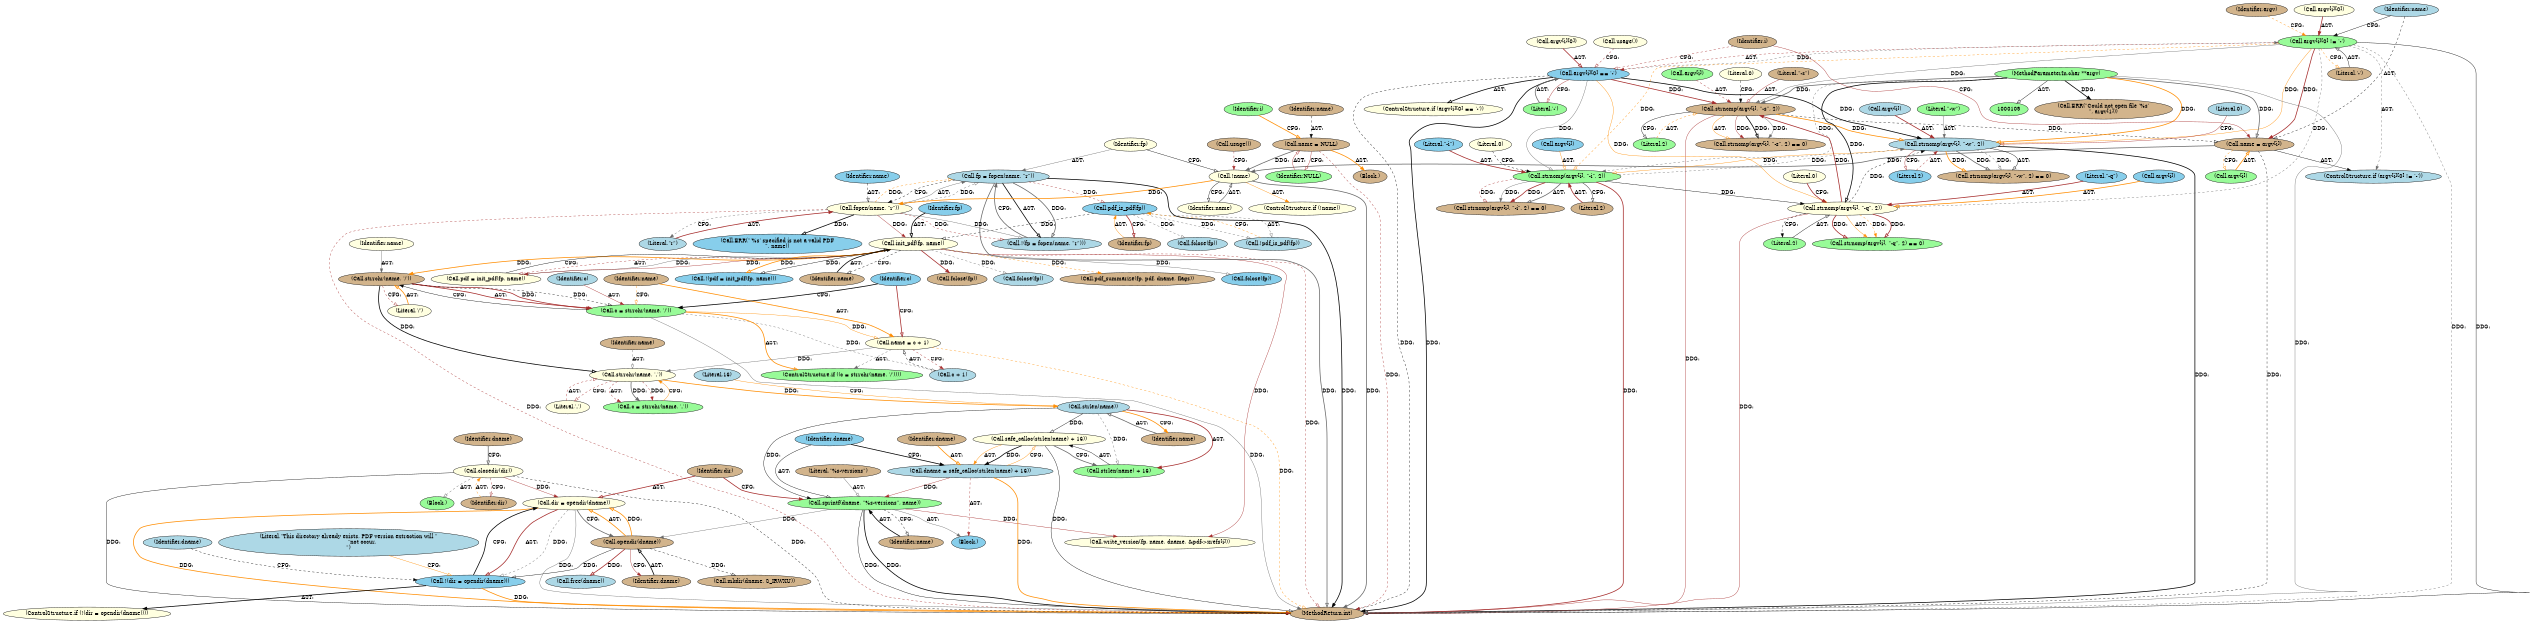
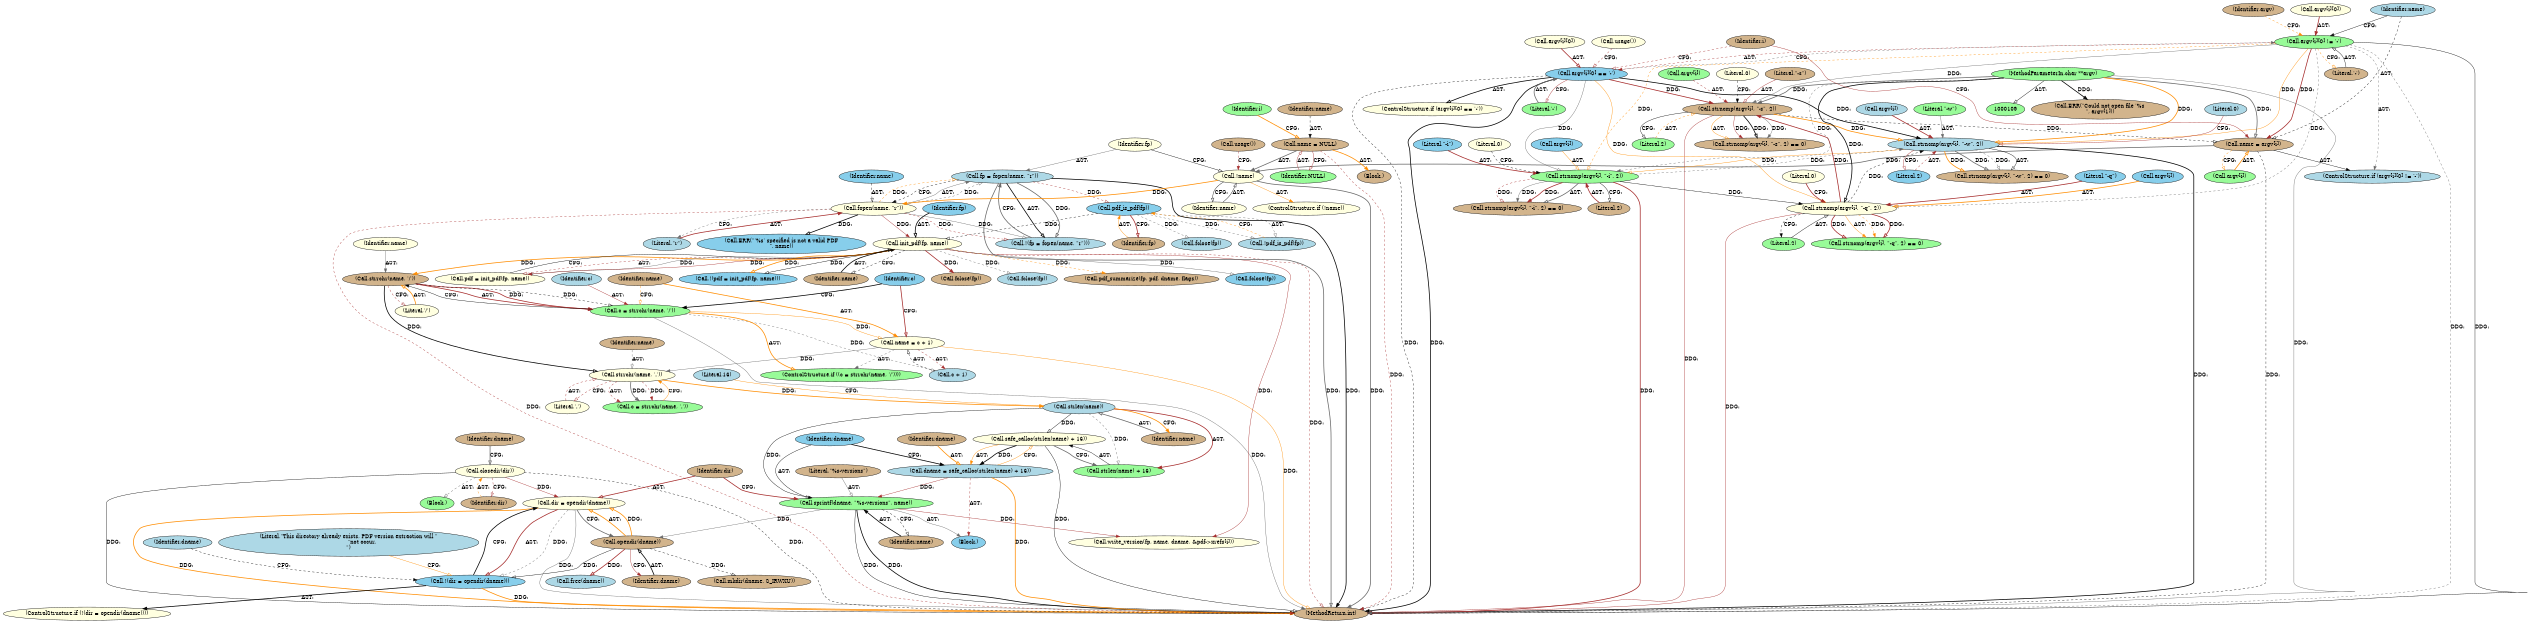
(1805, 58) -> (1803, 58)
(1283, 161) -> (1285, 161)
(938, 359) -> (943, 359)
(1193, 405) -> (1206, 389)
